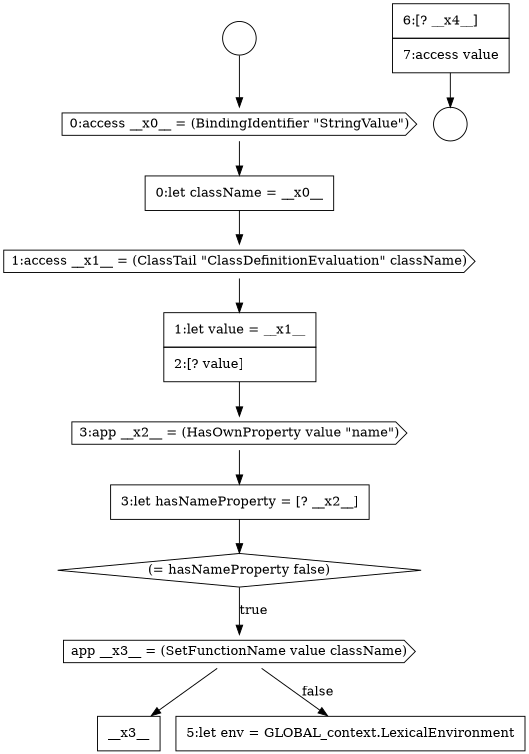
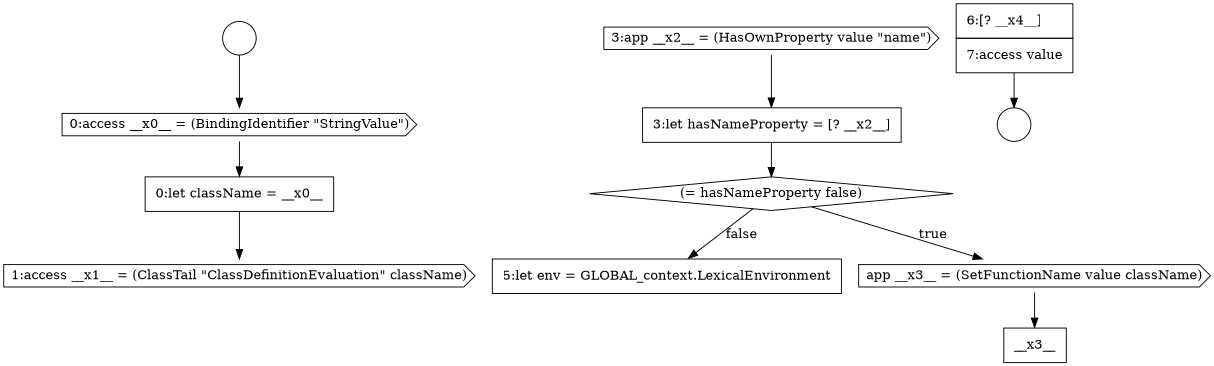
(239, 347) -> none
(291, 689) -> (724, 231)
